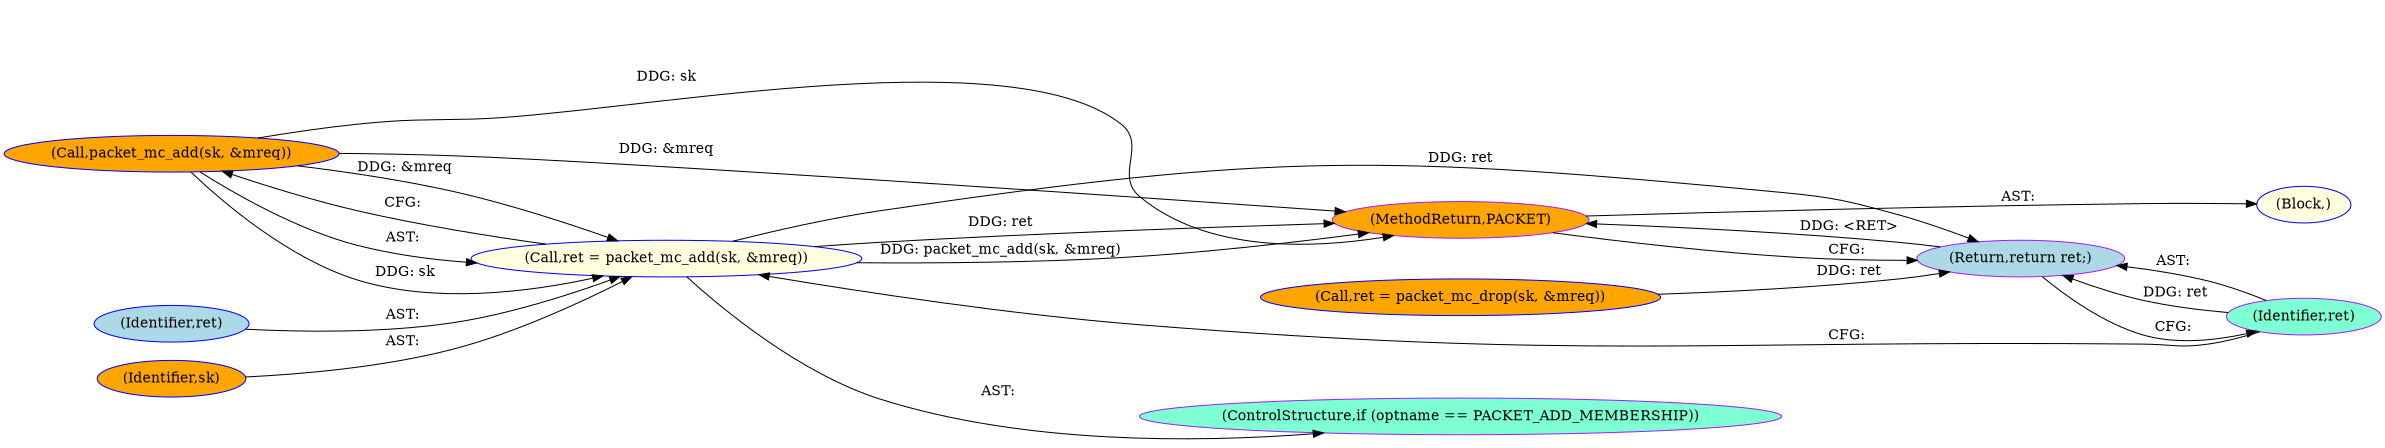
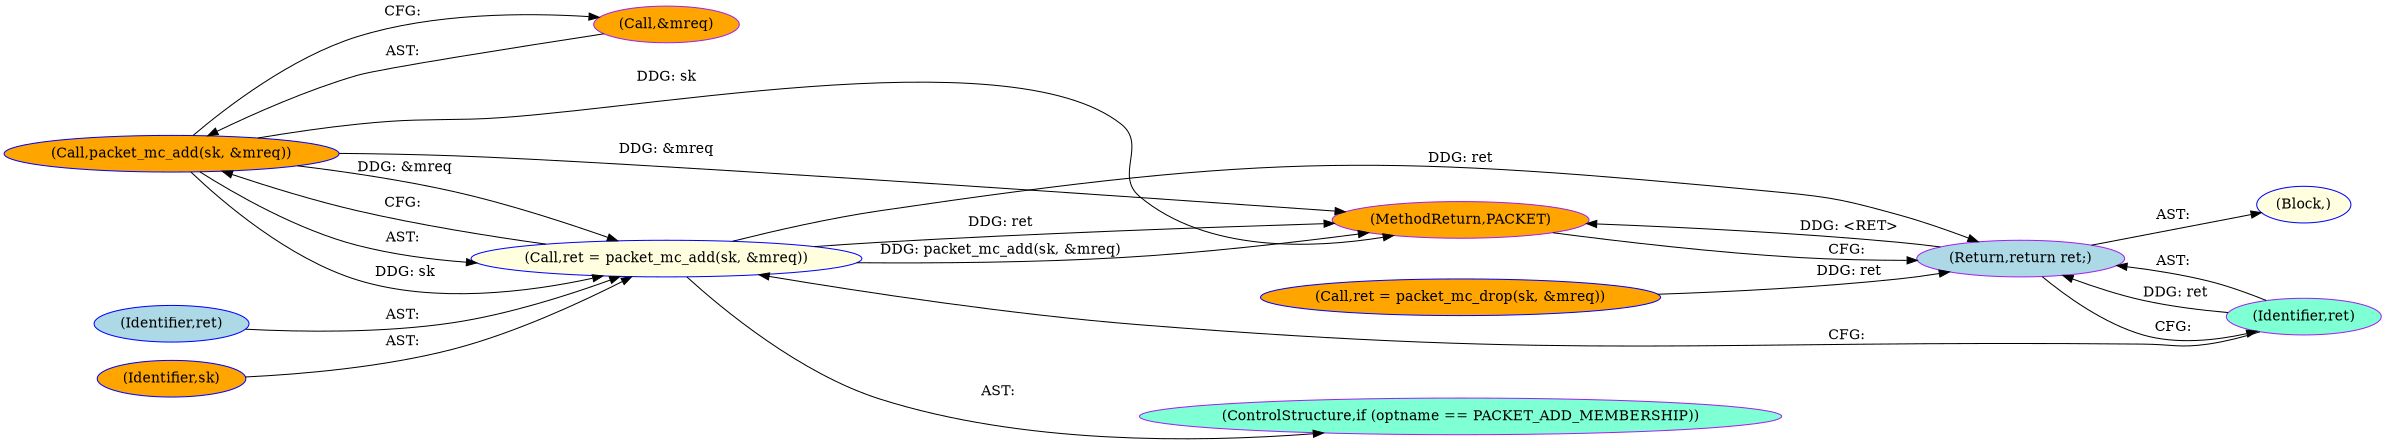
none -> (666, 24)
(1916, 208) -> (2171, 230)
